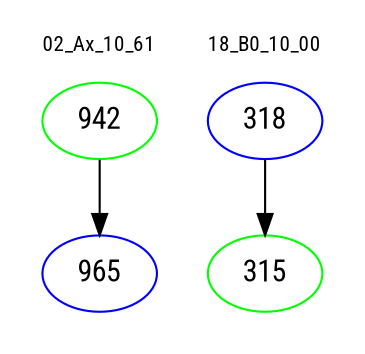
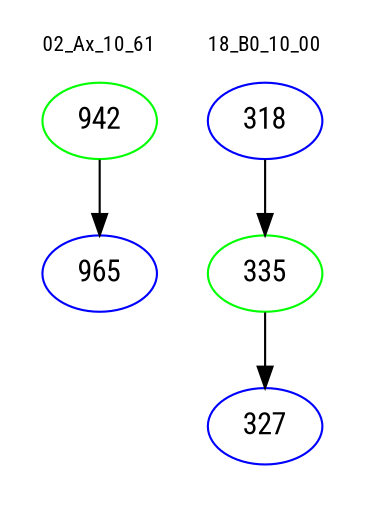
(265, 274) -> (265, 274)
none -> (265, 426)
